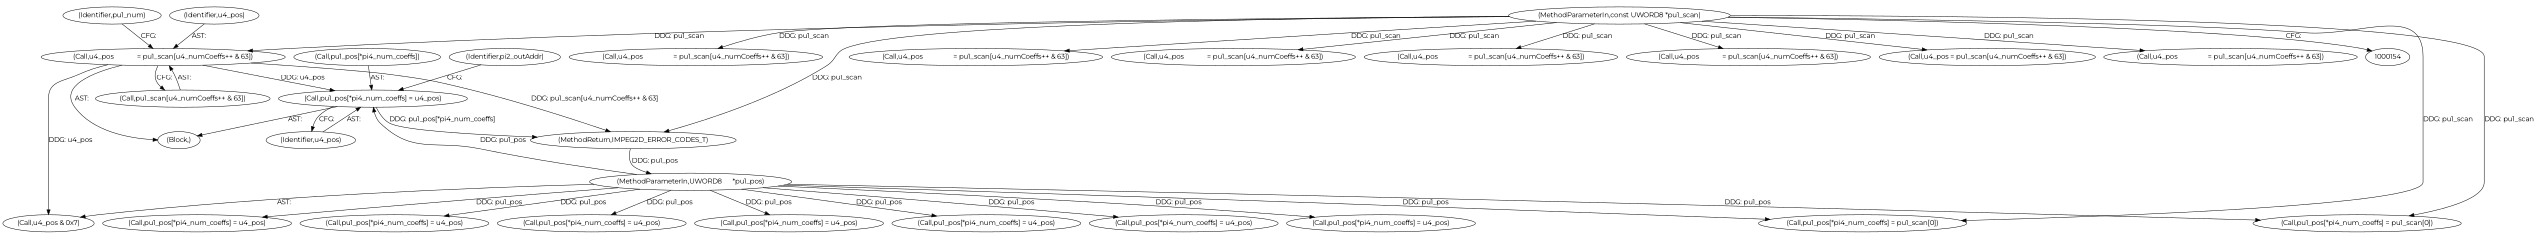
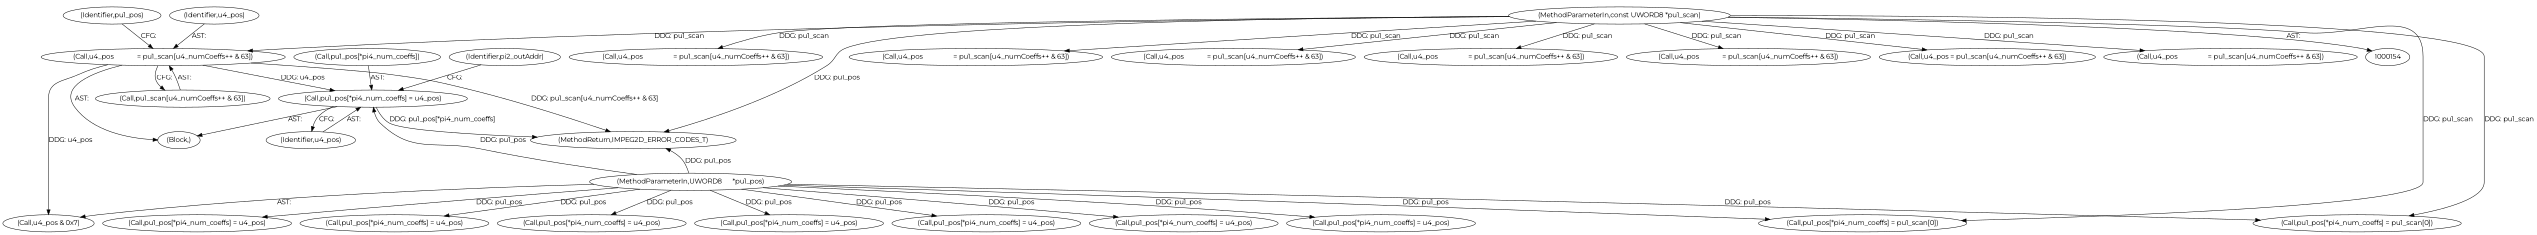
(112, 15) -> (112, 15)
(2295, 36) -> (2295, 36)
(837, 78) -> (837, 78)
(632, 165) -> (682, 160)
